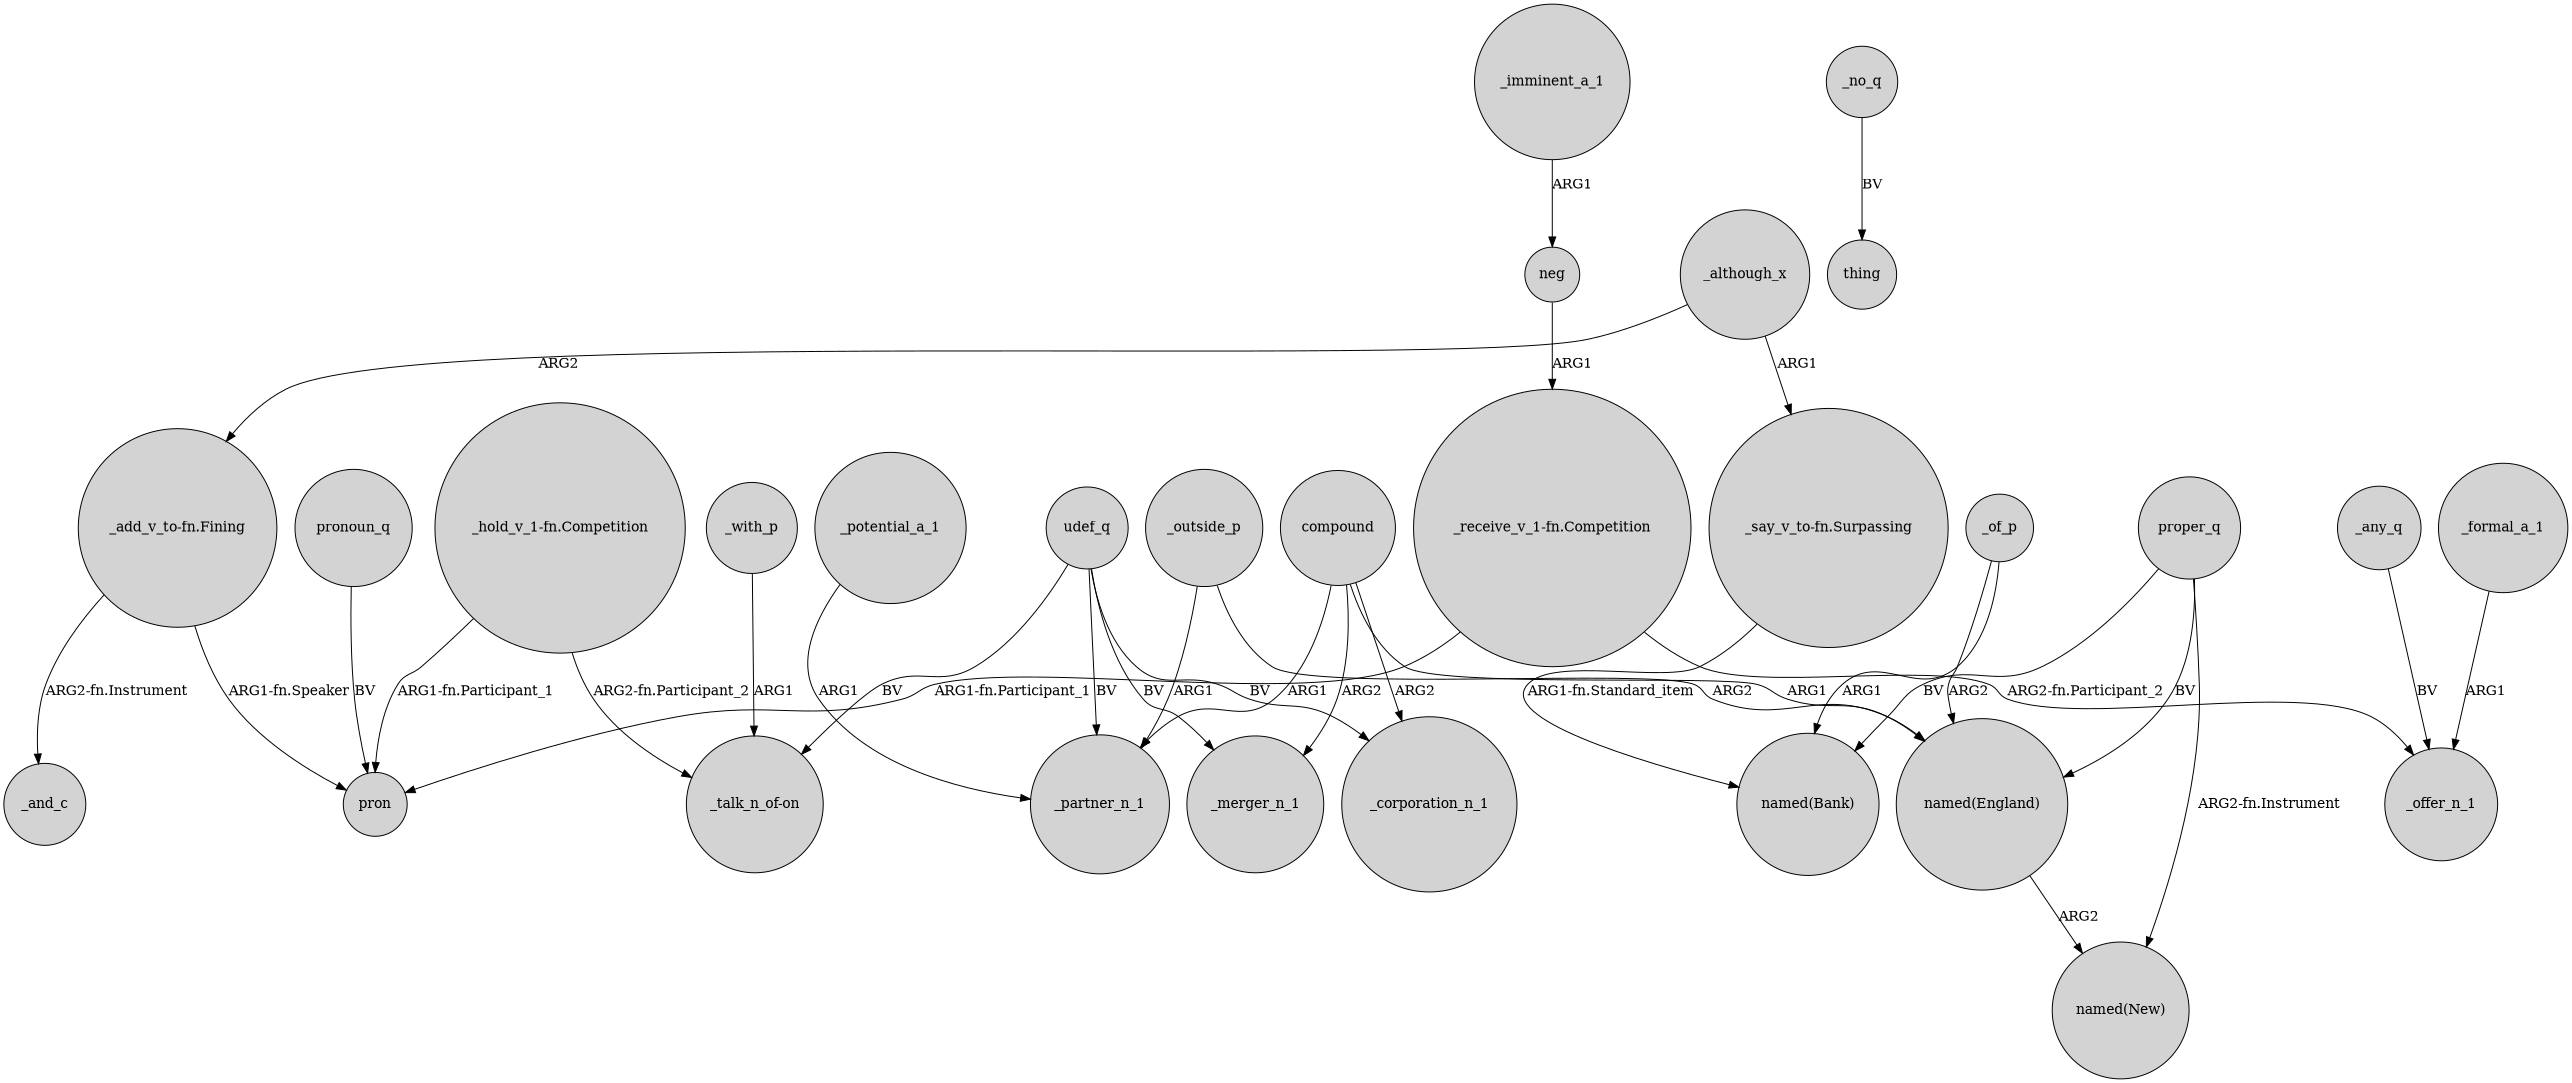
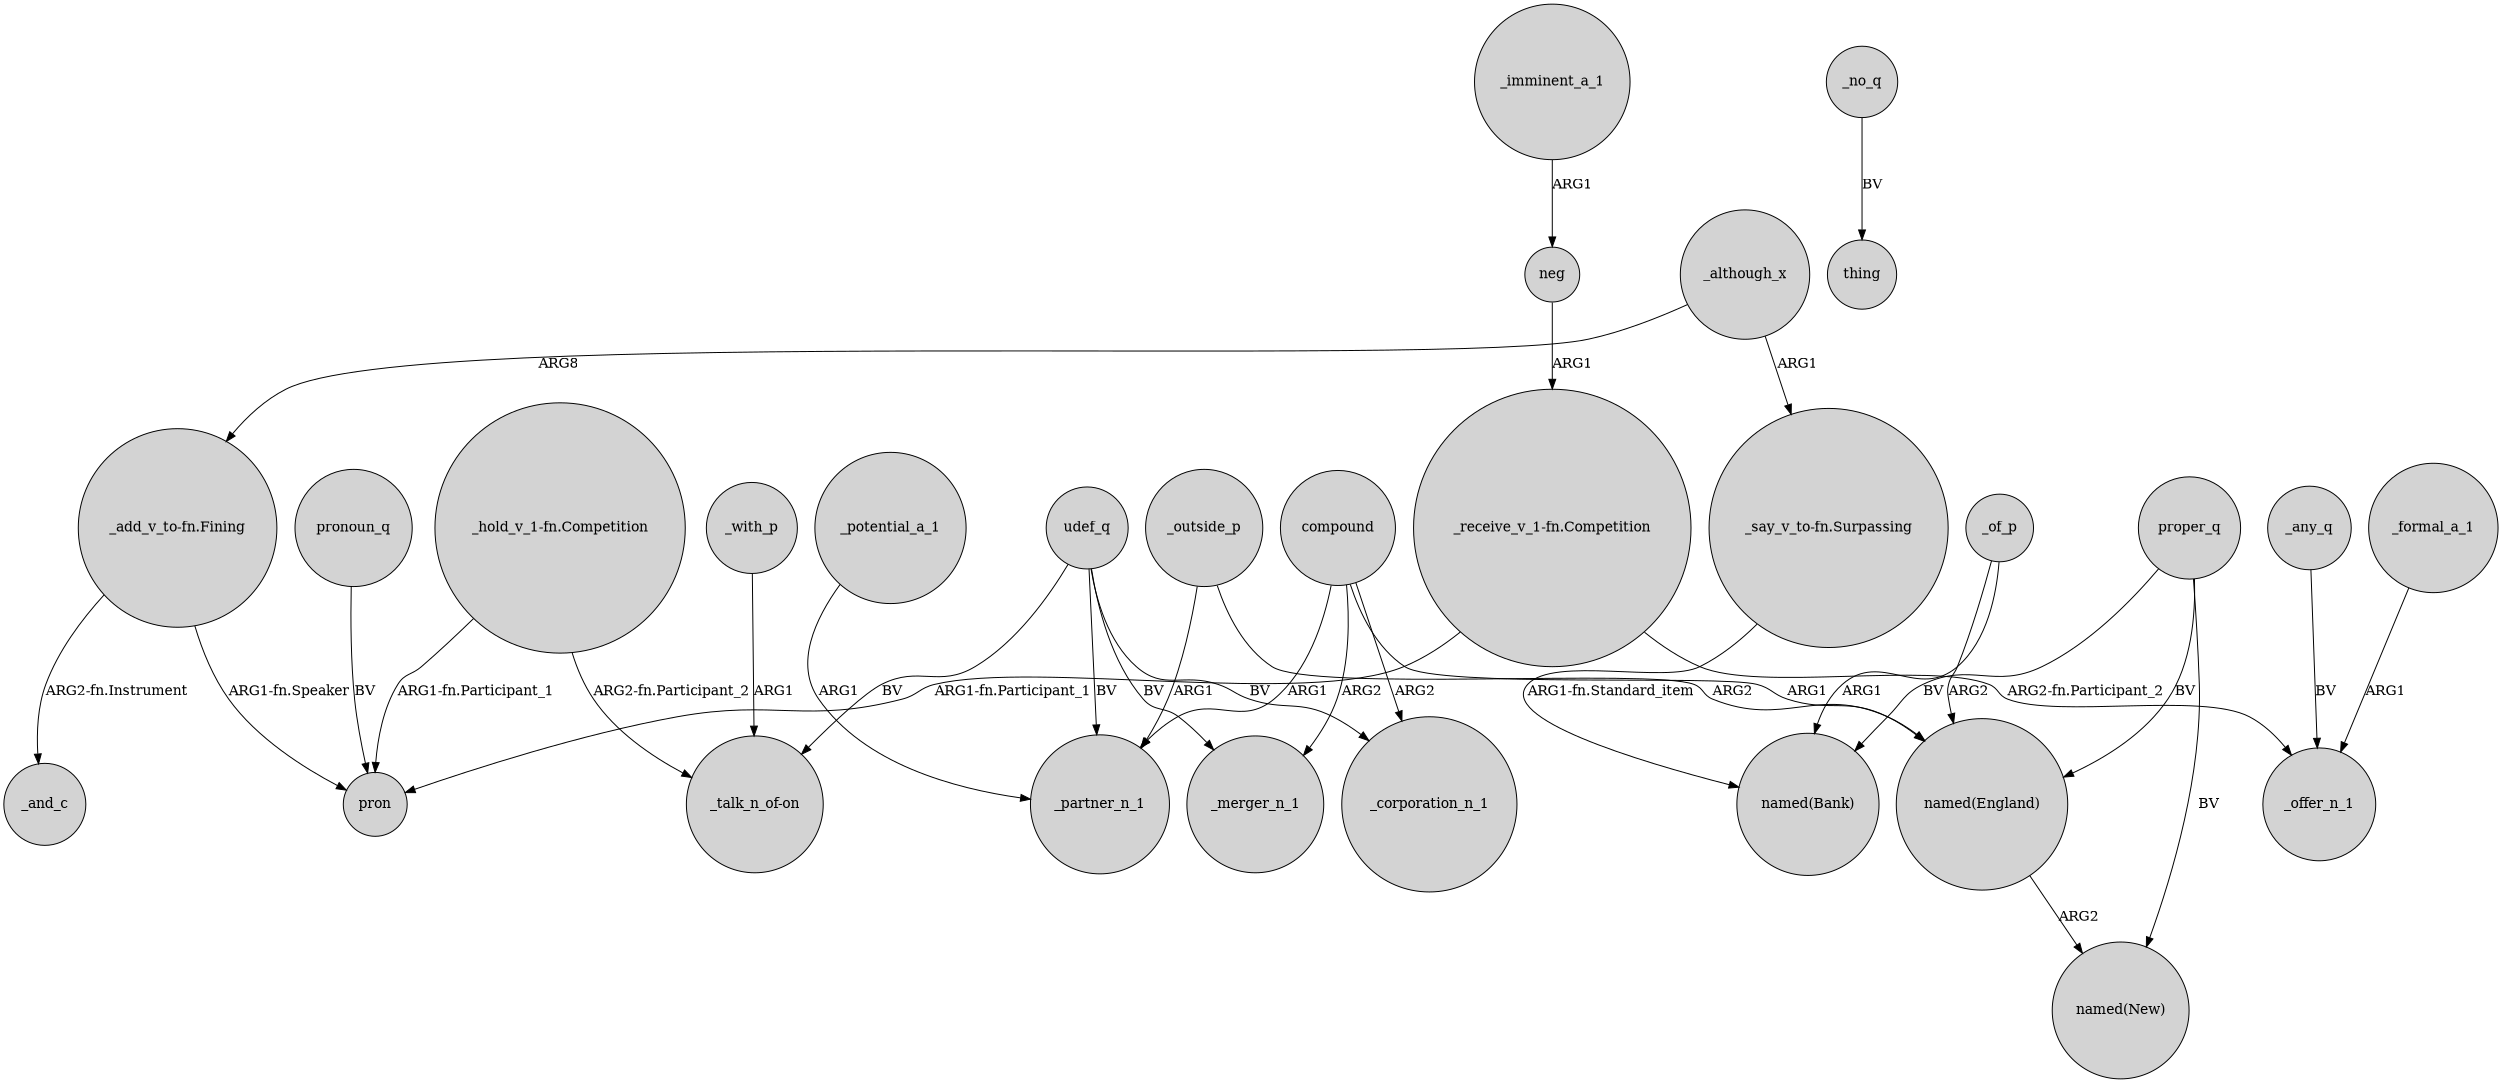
(559, 364) -> (559, 364)
(2270, 804) -> (2209, 804)
